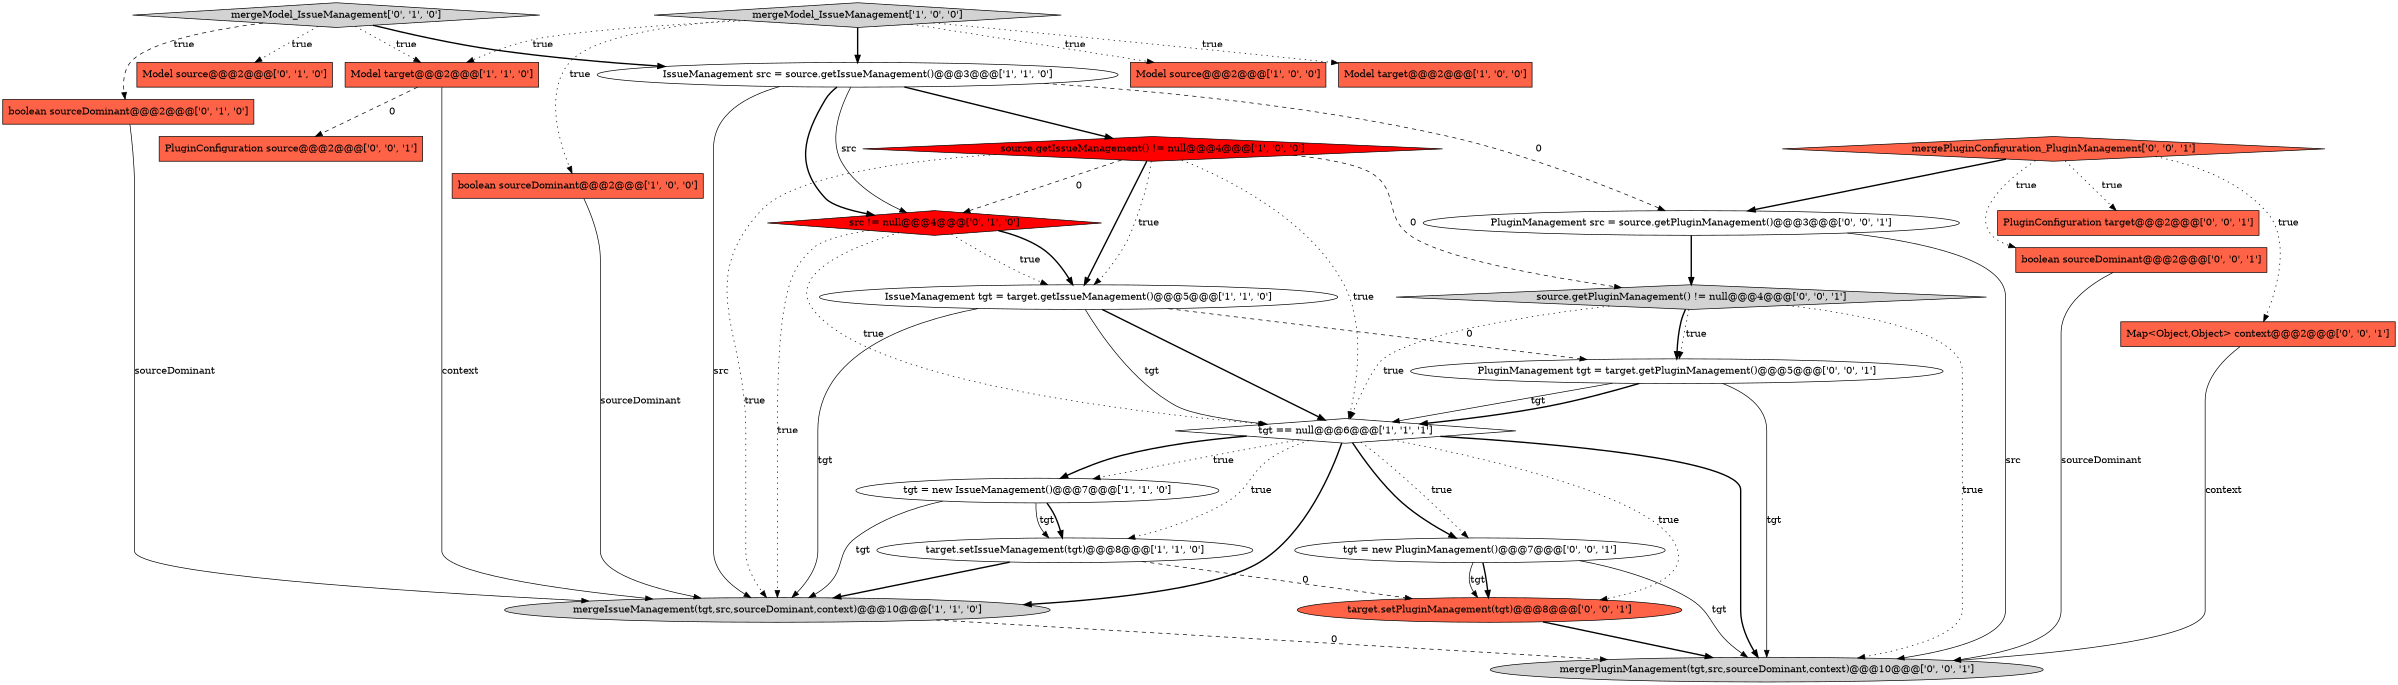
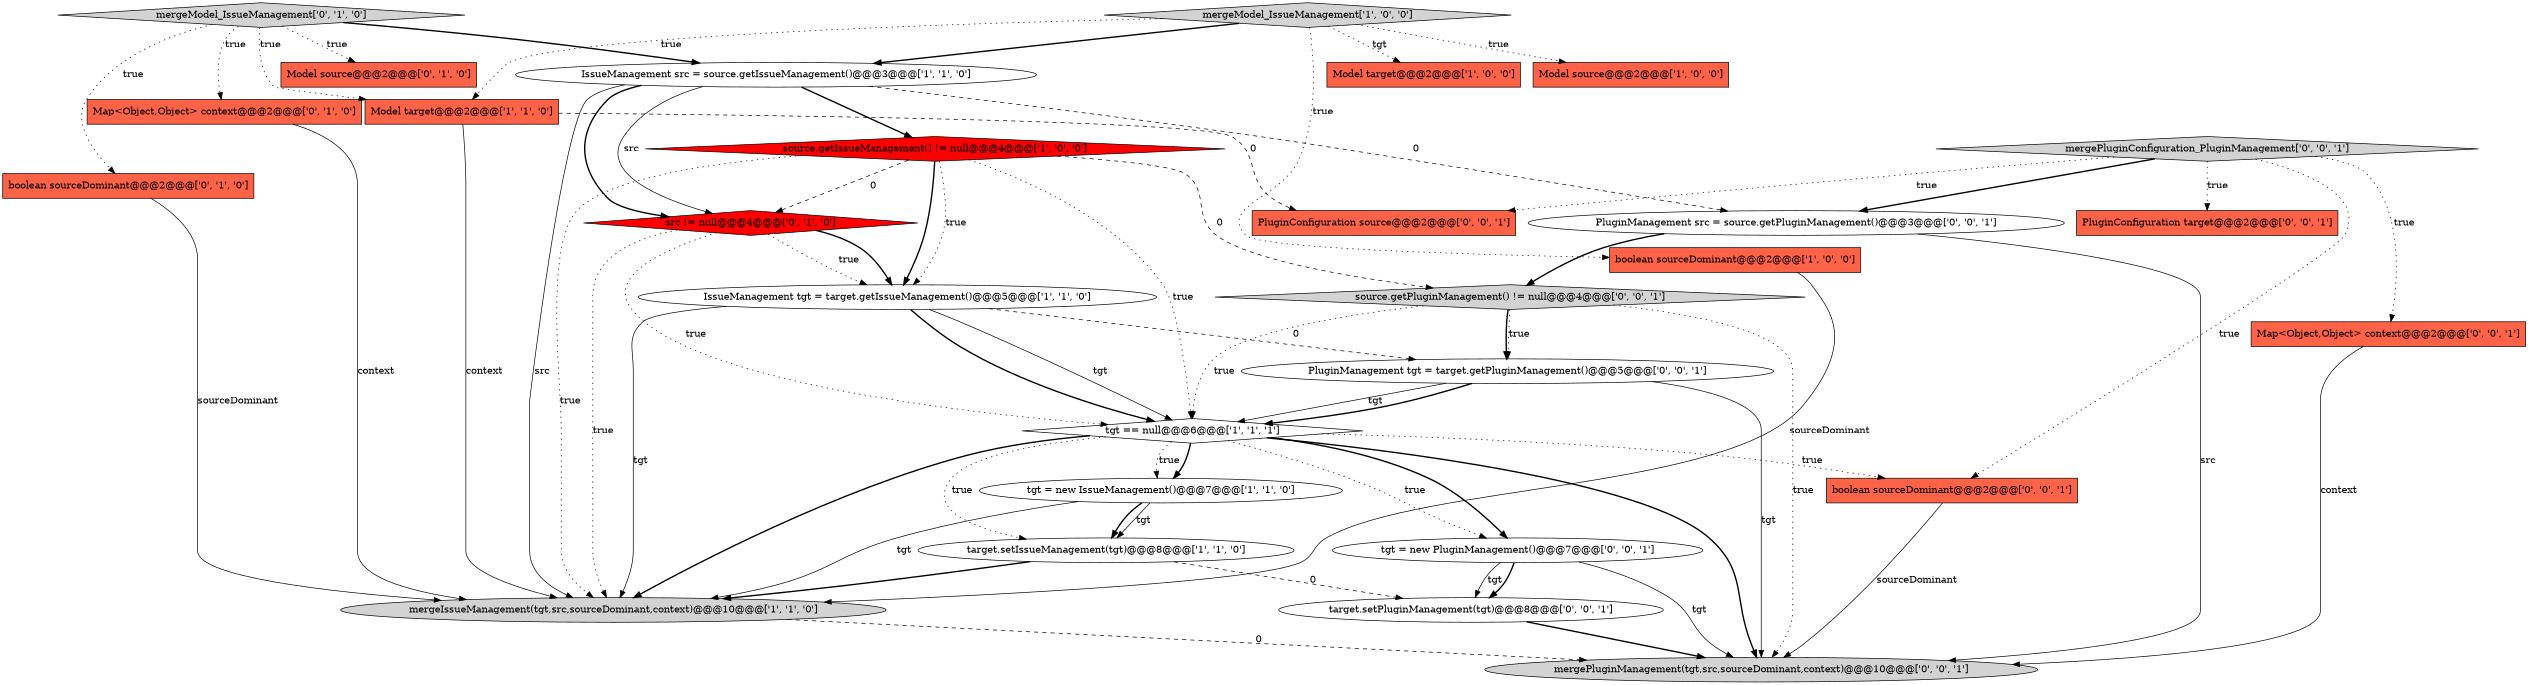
(179, 39) -> (110, 73)
(1213, 45) -> (1380, 45)
none -> (224, 112)
(2054, 149) -> (2207, 149)
none -> (1815, 183)
(1589, 491) -> (1601, 446)
(1490, 610) -> (1471, 610)
